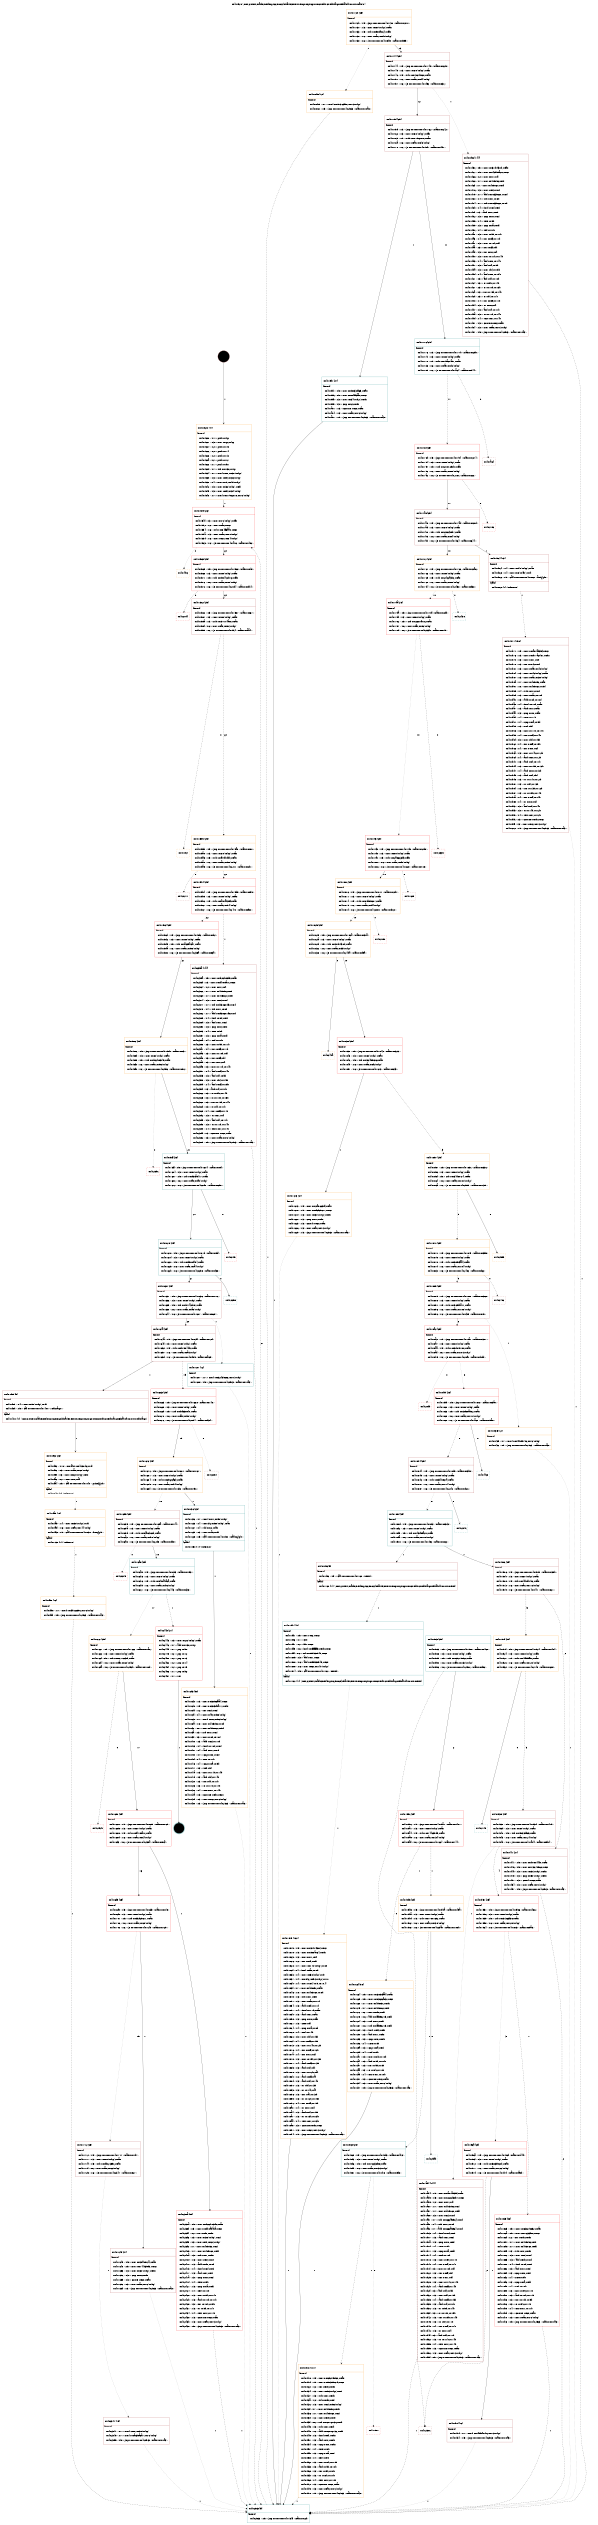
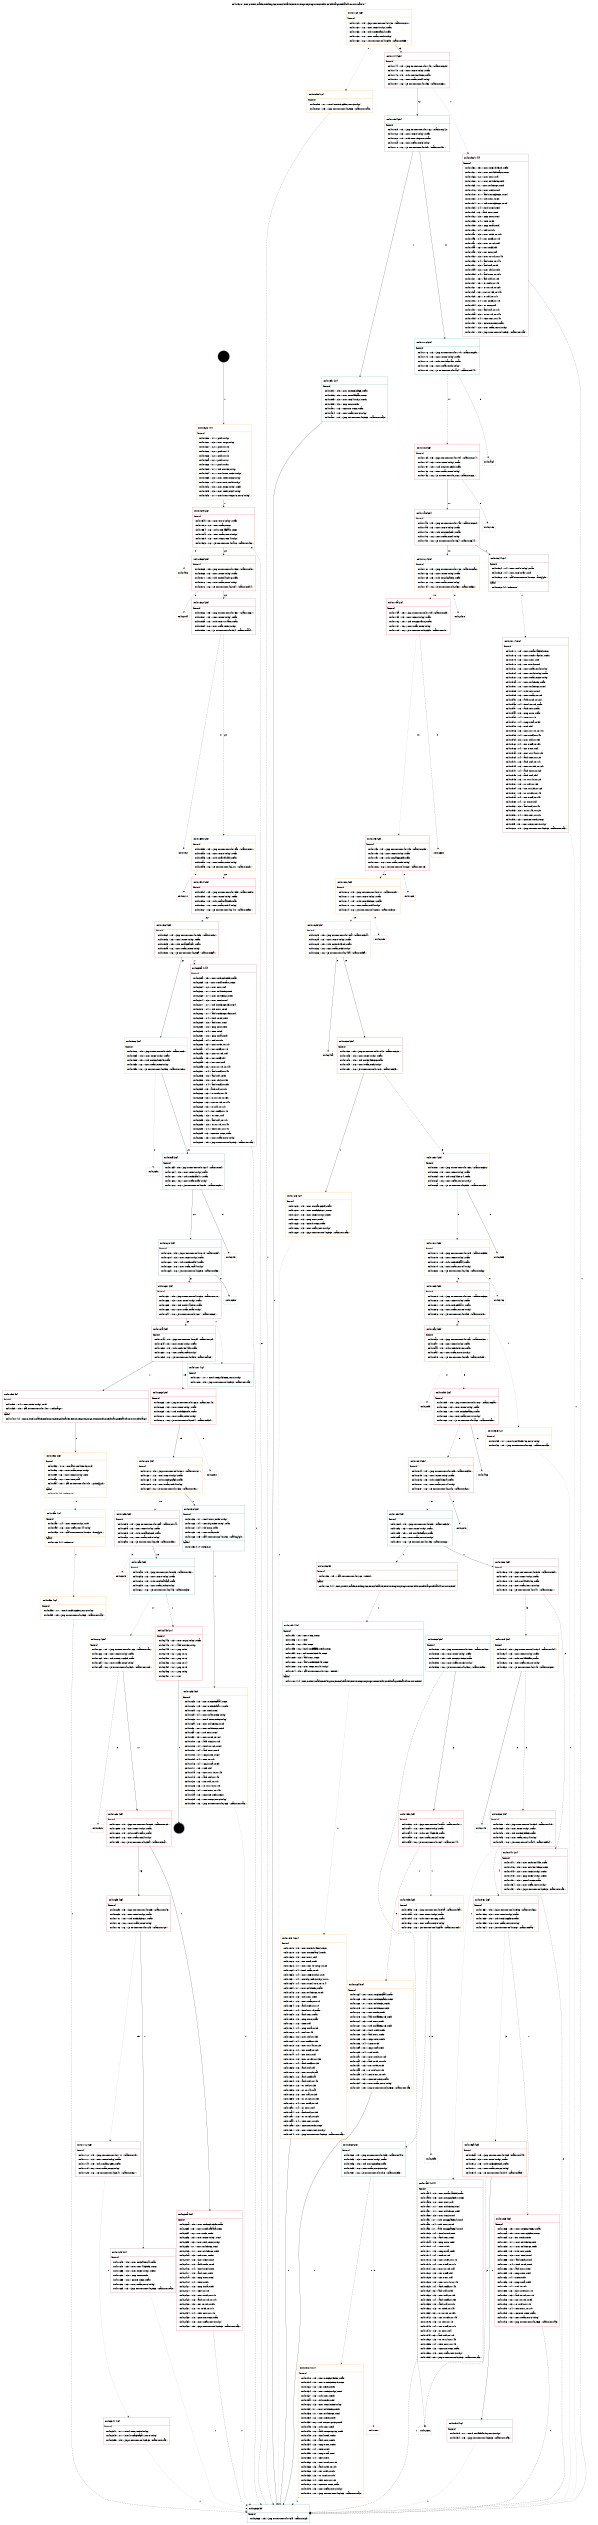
(224, 939) -> (193, 960)
(250, 1943) -> none
